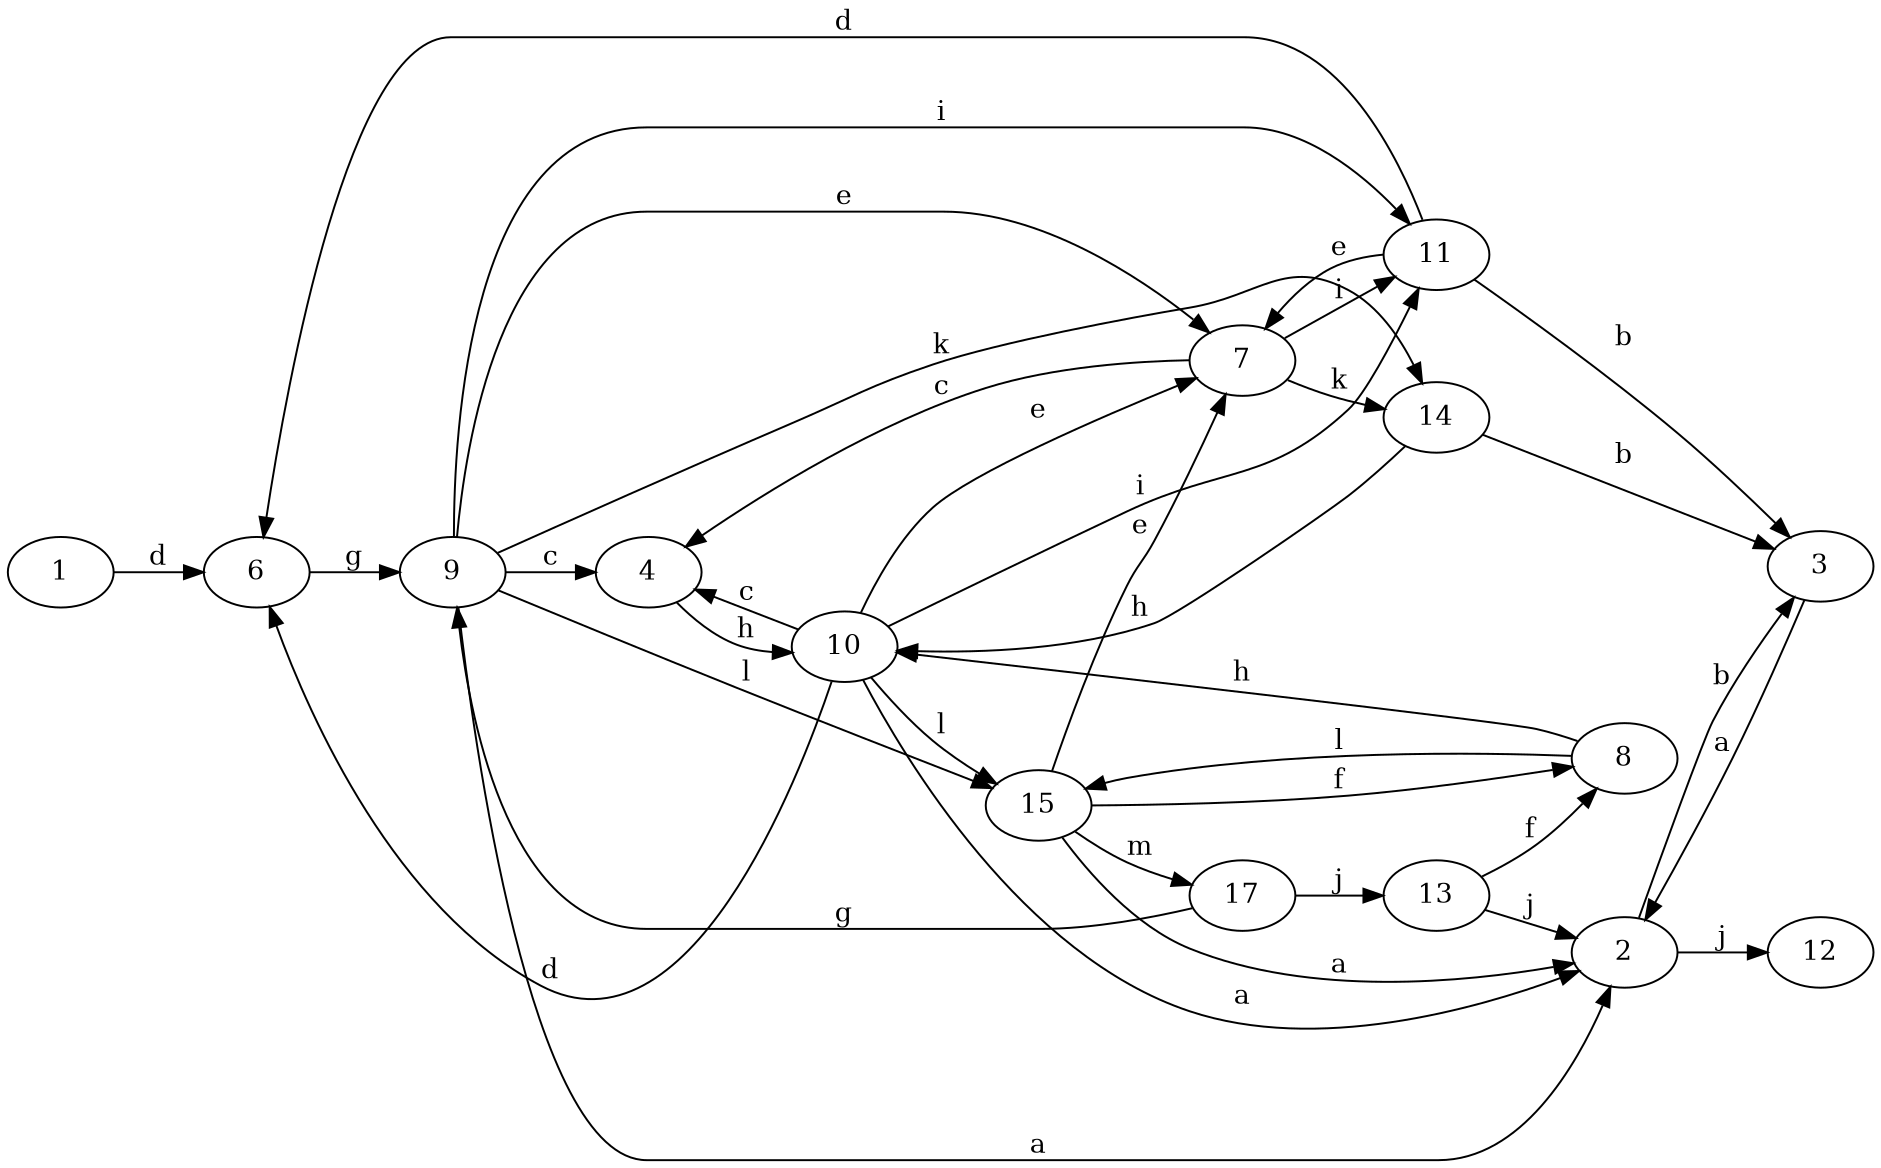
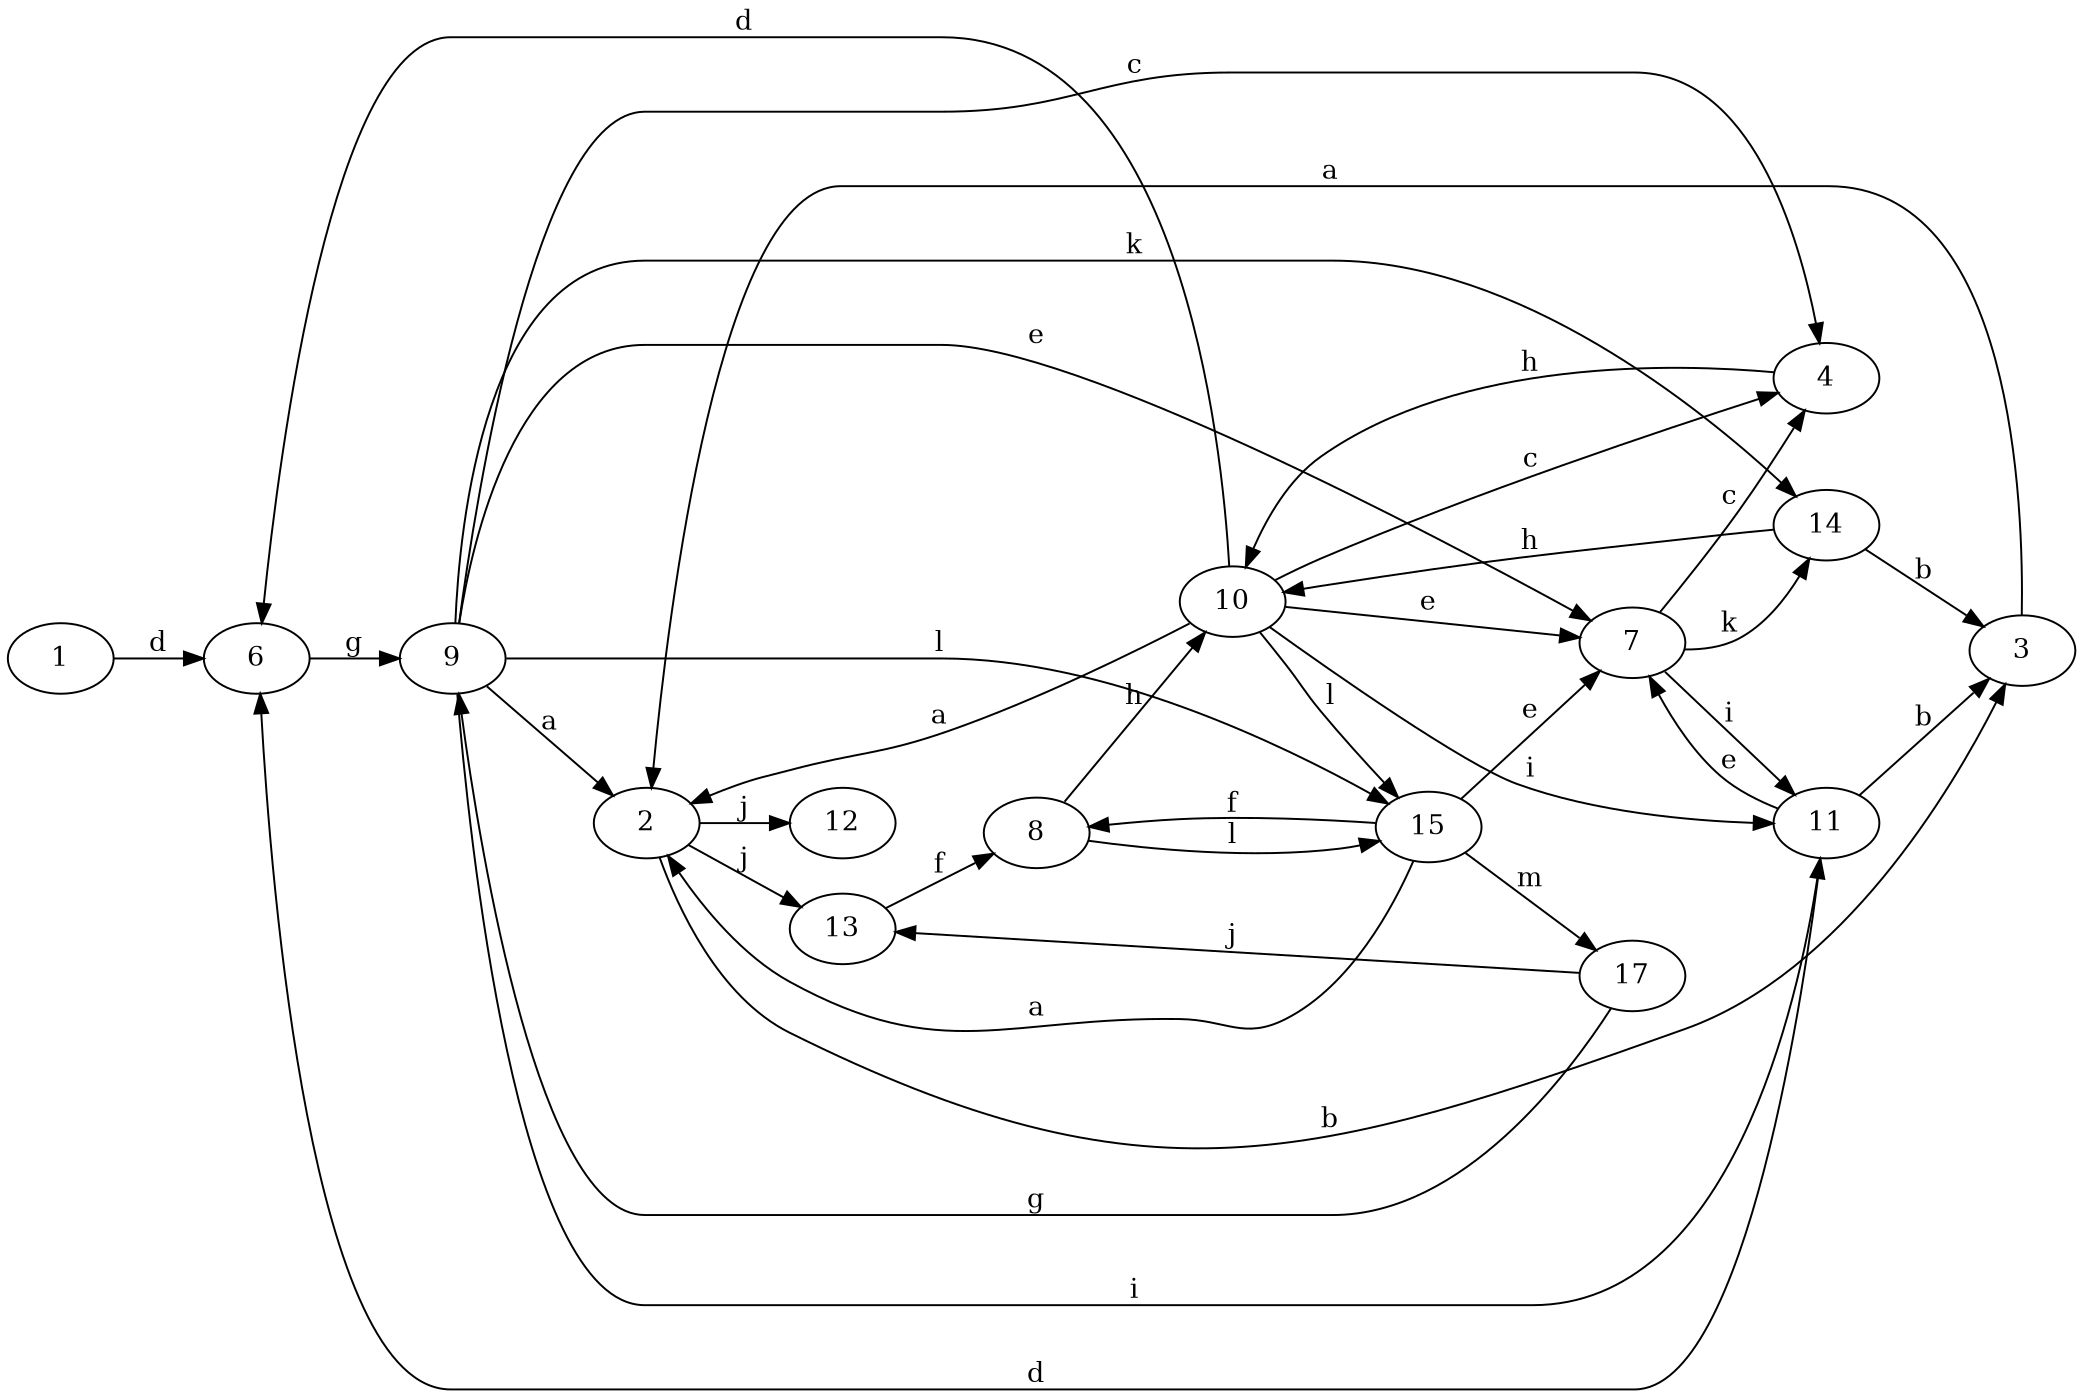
(1521, 921) -> (736, 871)
